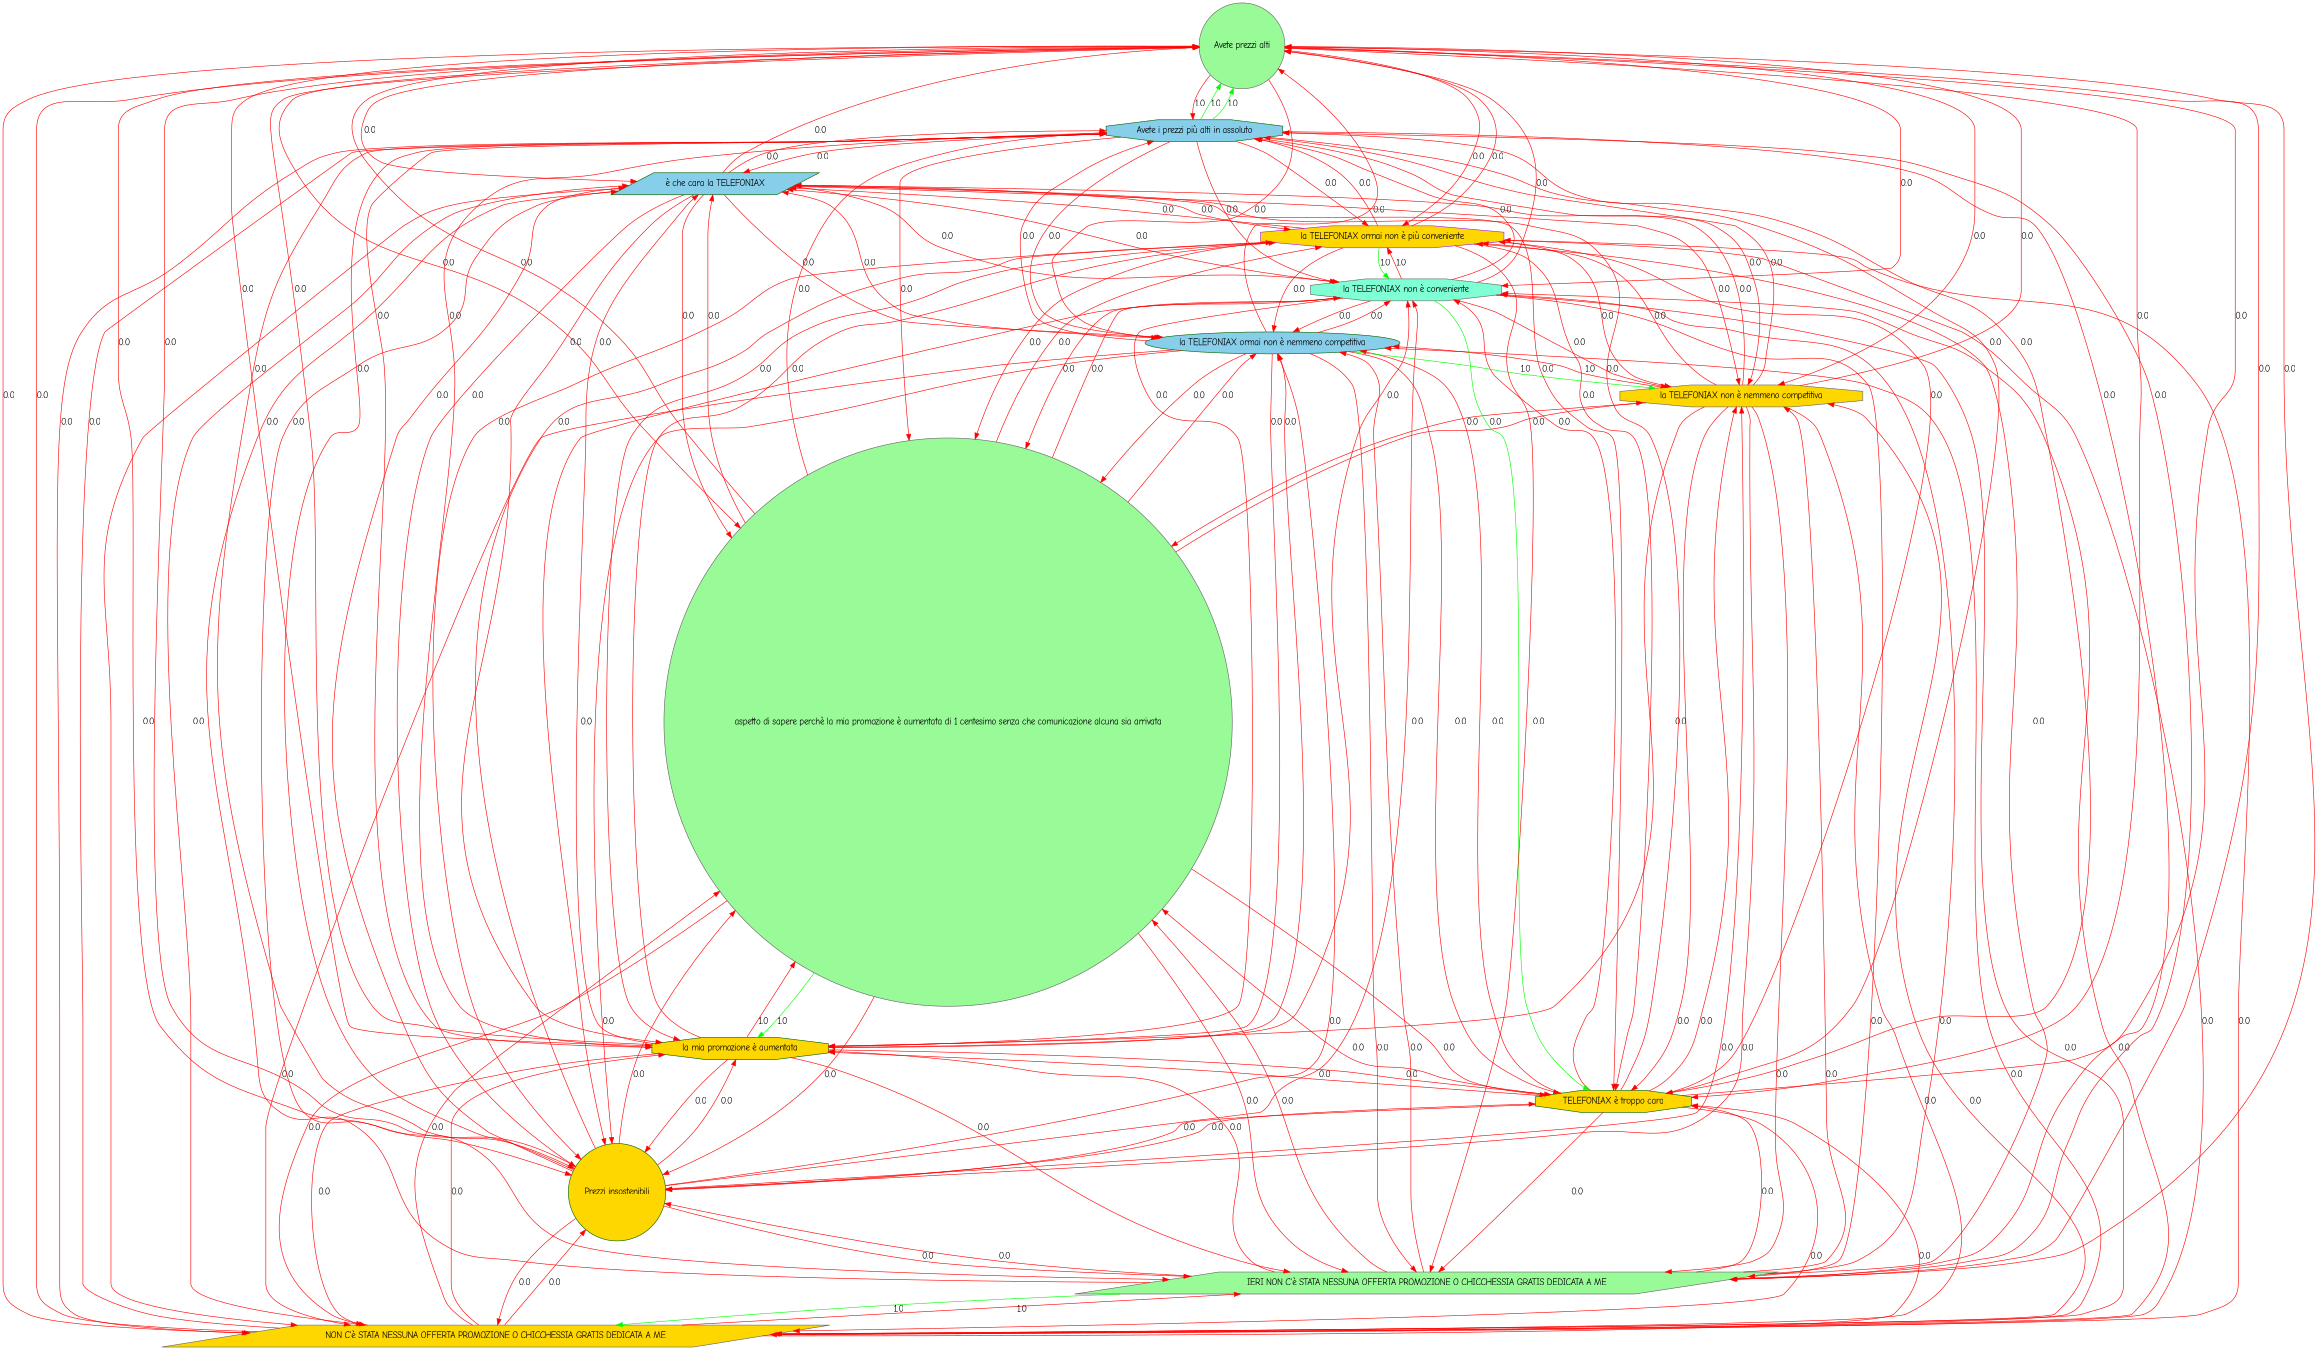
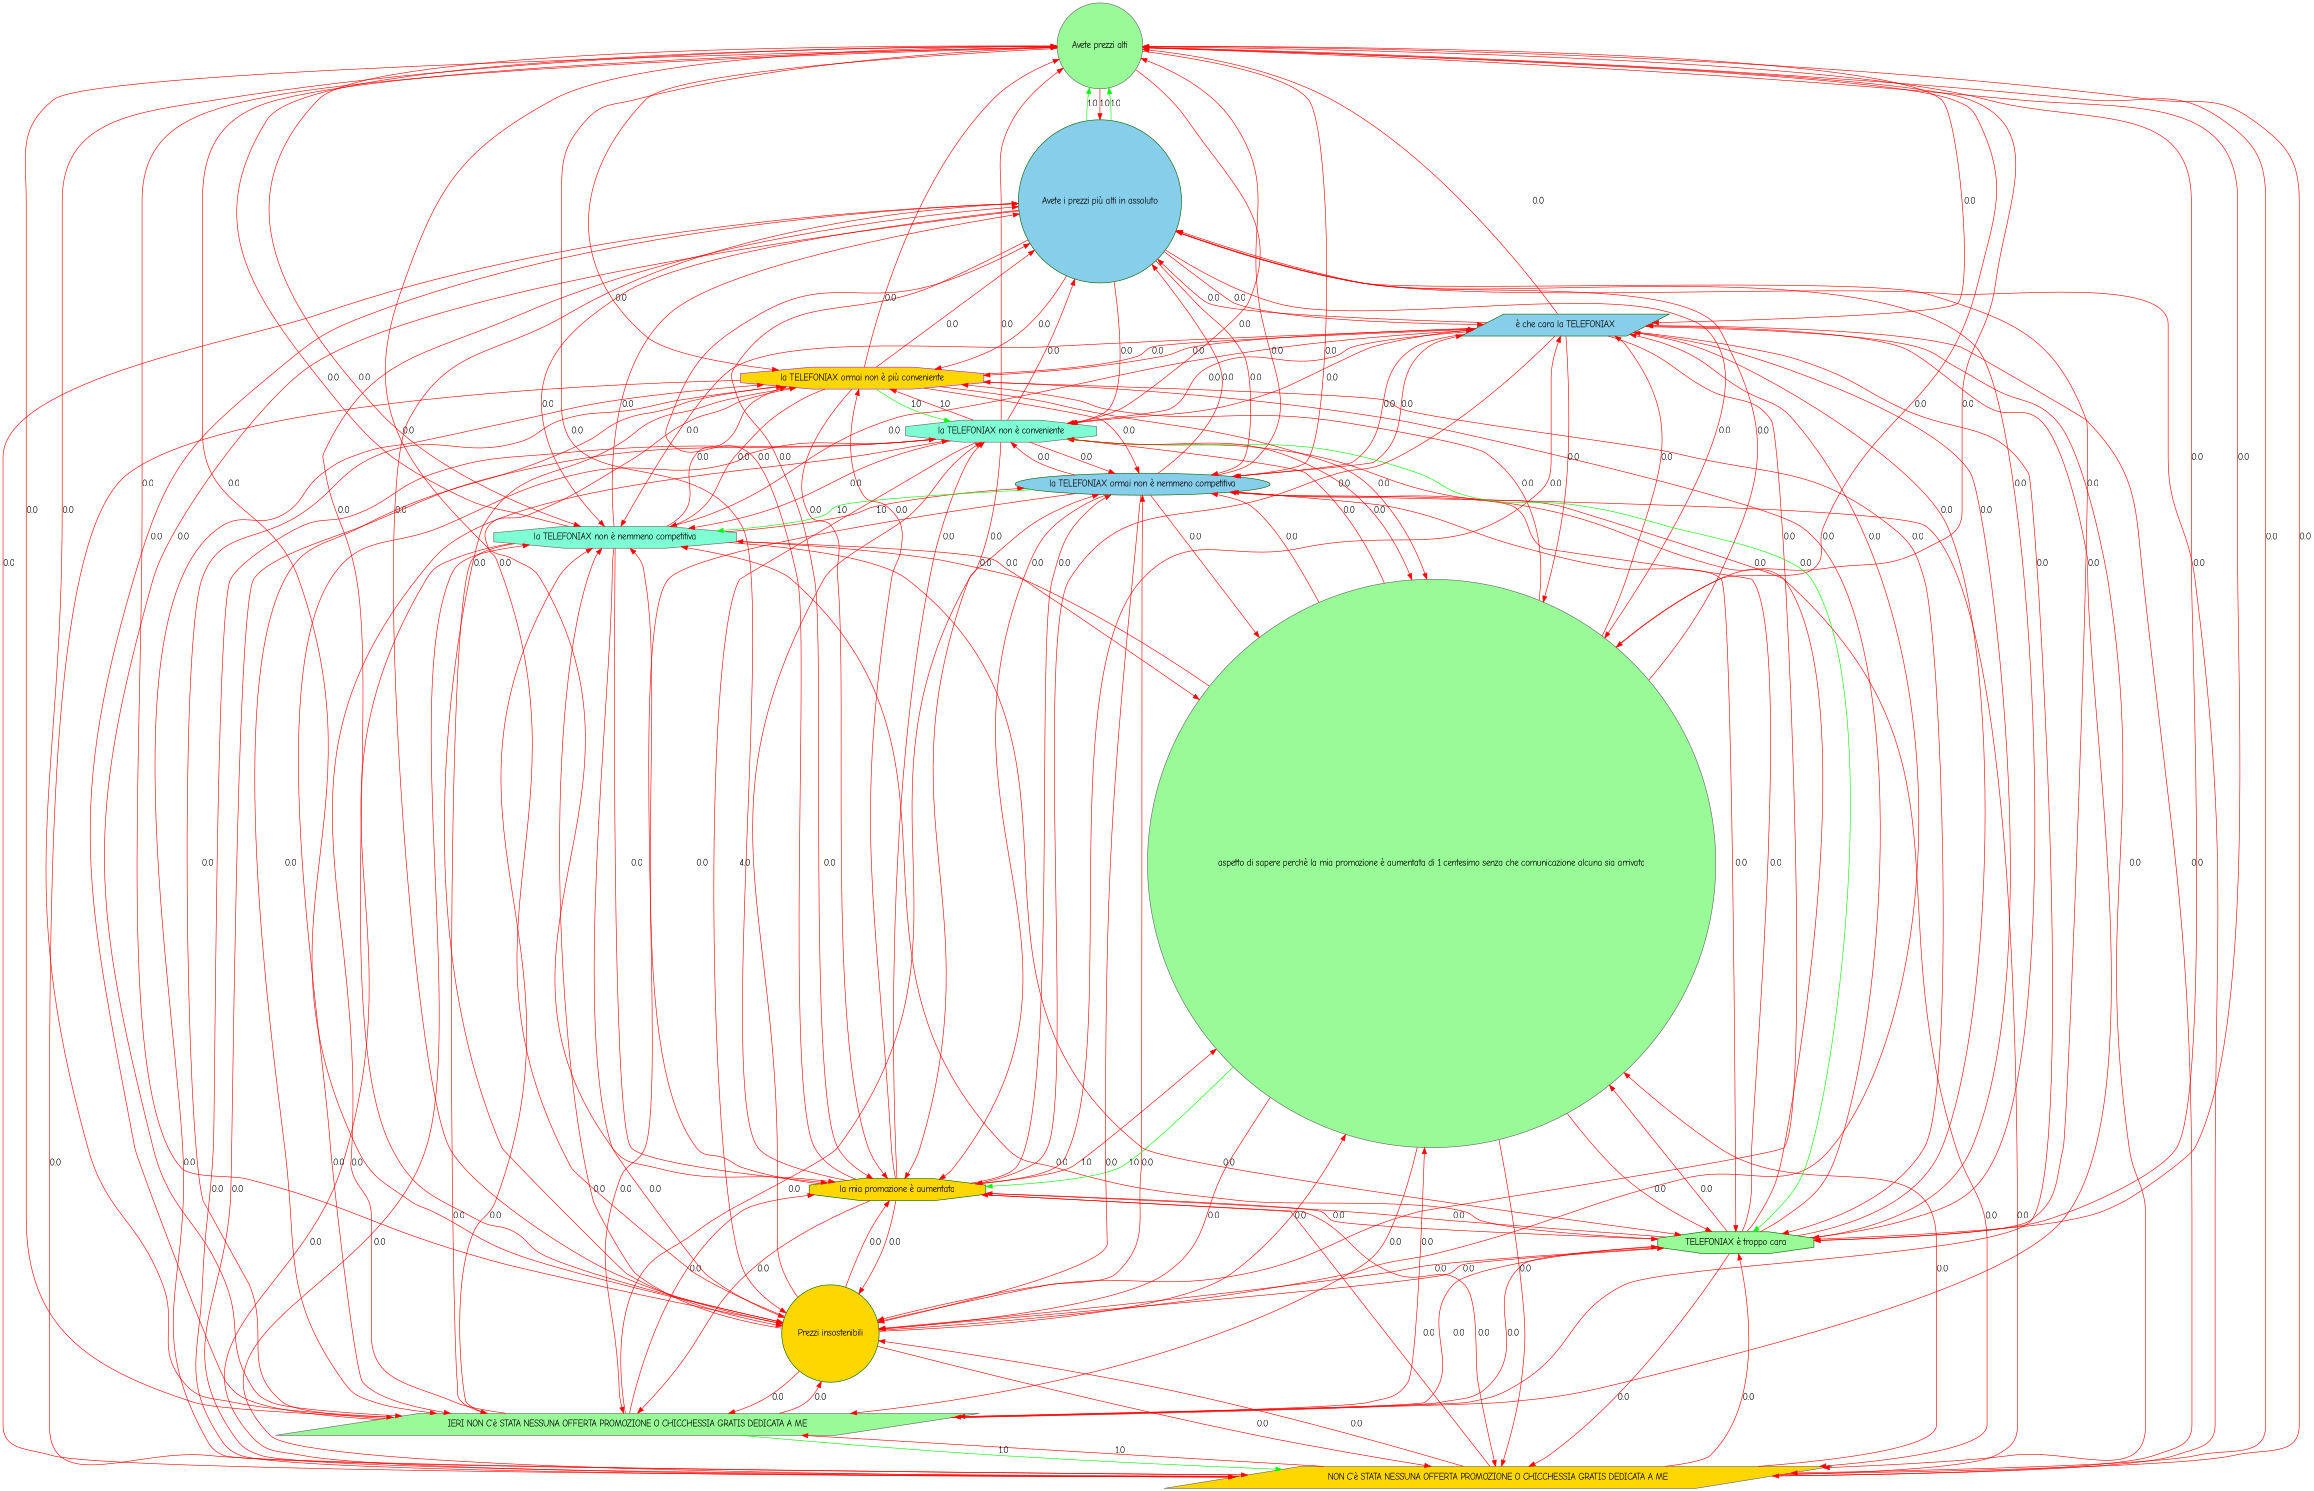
(1194, 131) -> (1100, 201)
(1741, 396) -> (615, 537)
(586, 722) -> (745, 863)
none -> (657, 1009)
(1613, 1101) -> (1736, 1243)
